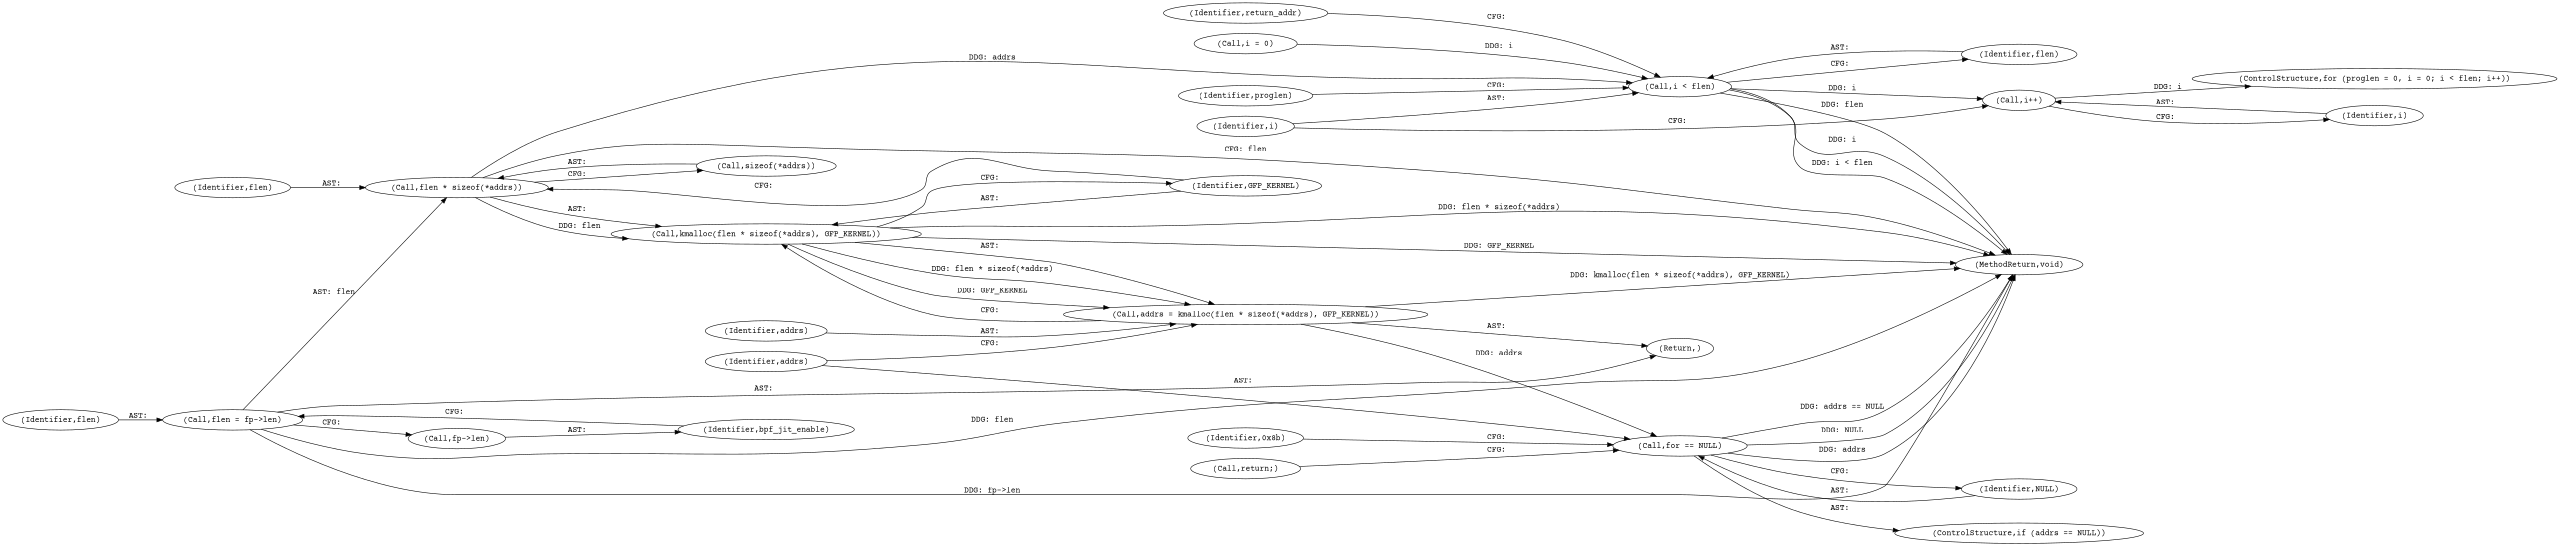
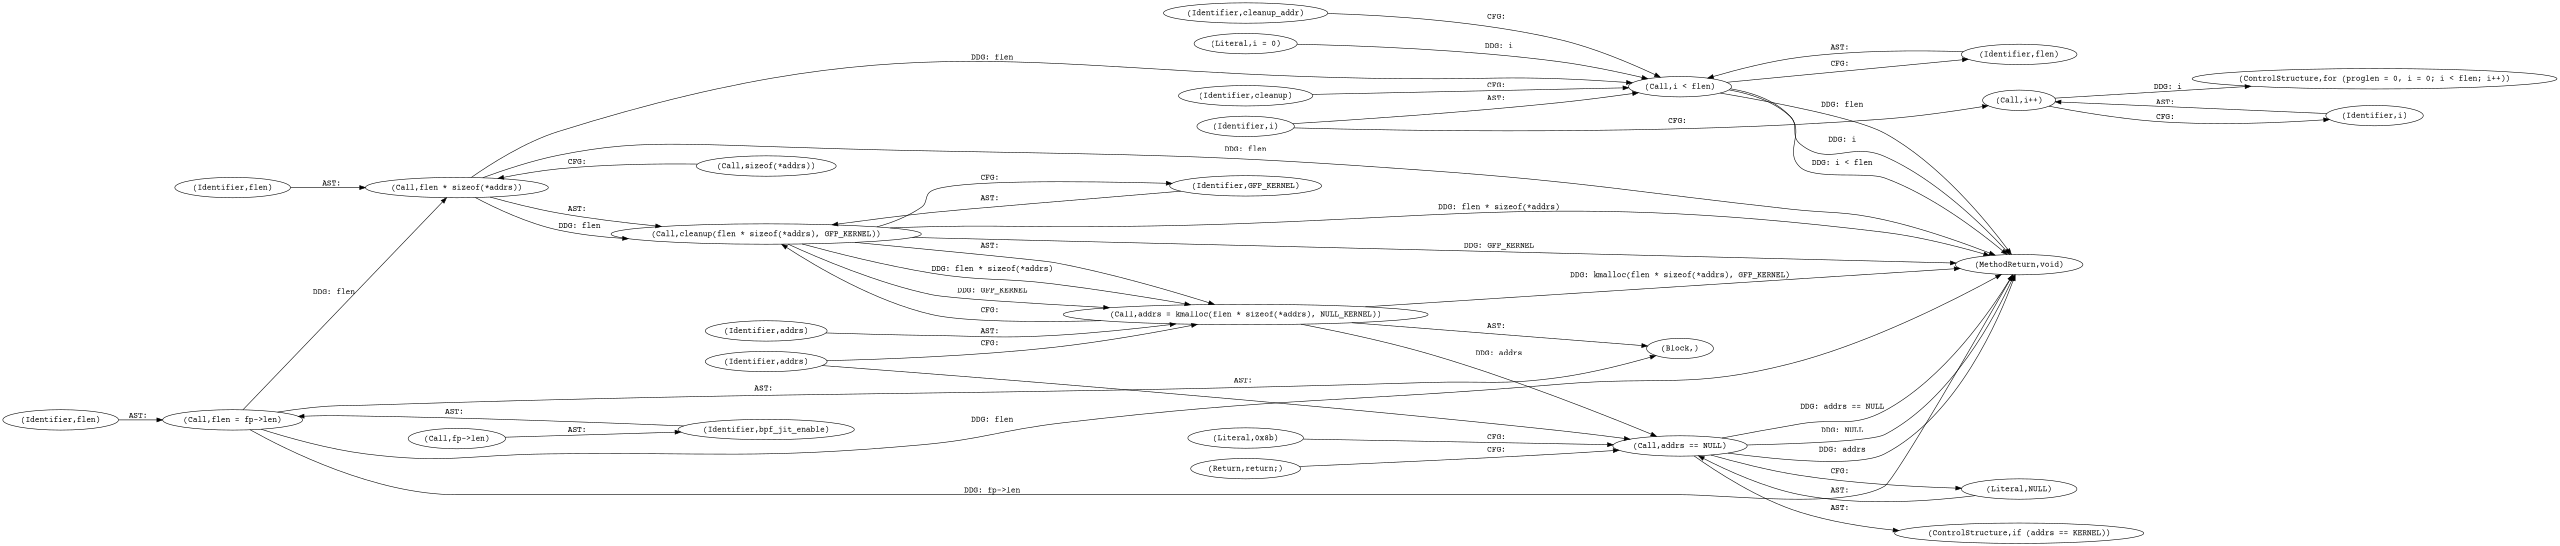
(1246, 13) -> (1246, 13)
(1246, 44) -> (1246, 44)
(992, 58) -> (992, 58)
(1854, 94) -> none
(1246, 96) -> (1246, 96)
(1246, 149) -> (1246, 149)
(580, 162) -> (580, 162)
(616, 176) -> none
(877, 202) -> none
(766, 234) -> (766, 234)
(334, 292) -> (334, 292)
(1246, 314) -> (1246, 314)
(1680, 348) -> (1680, 348)
(457, 412) -> (457, 412)
(350, 430) -> none
(1246, 438) -> (1246, 438)
(1680, 446) -> (1680, 446)
(1246, 469) -> (1246, 469)
(2019, 489) -> (2019, 489)
(2019, 533) -> (2019, 533)
